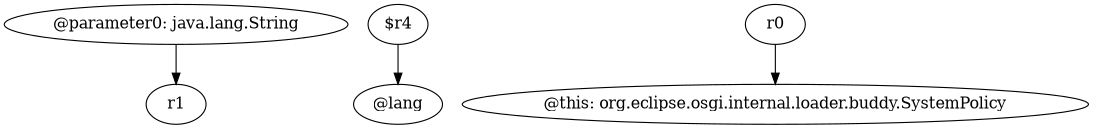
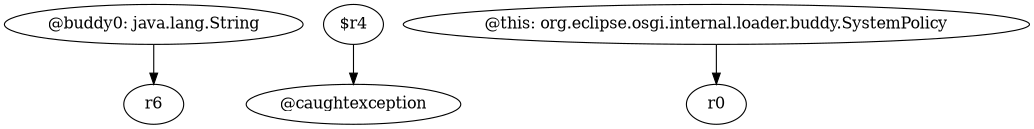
(176, 24) -> (154, 24)
(775, 59) -> (716, 59)
(176, 104) -> (154, 104)
(398, 104) -> (353, 104)
